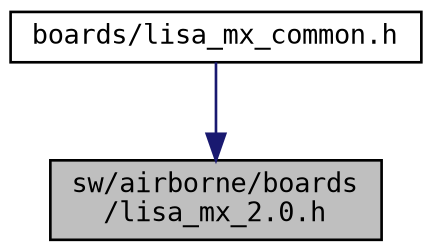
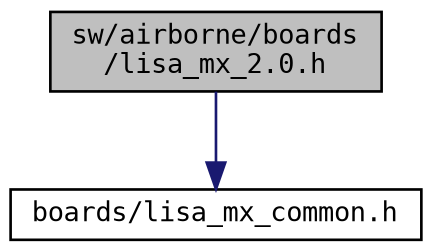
(216, 98) -> (216, 127)
